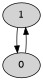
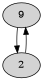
(22, 15) -> (22, 15)
(22, 65) -> (22, 65)
